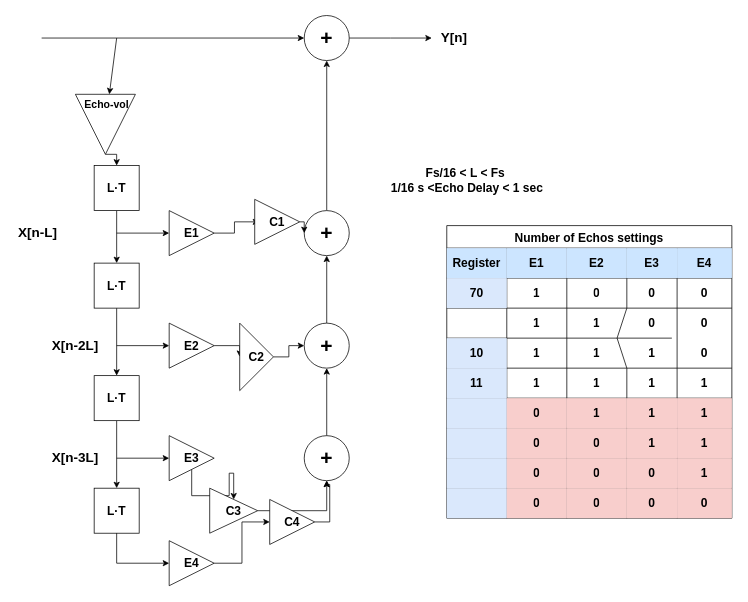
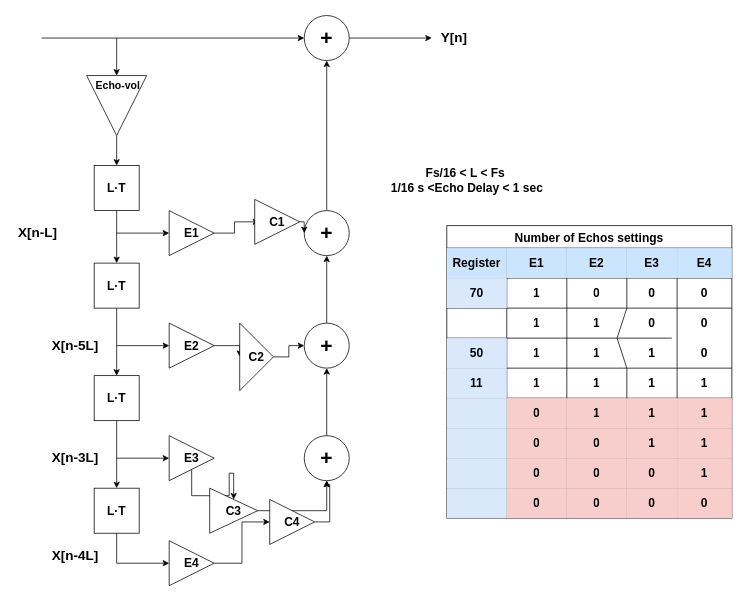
(105, 124) -> (117, 105)
(75, 345) -> (75, 345)
(477, 353) -> (477, 353)
none -> (75, 555)
